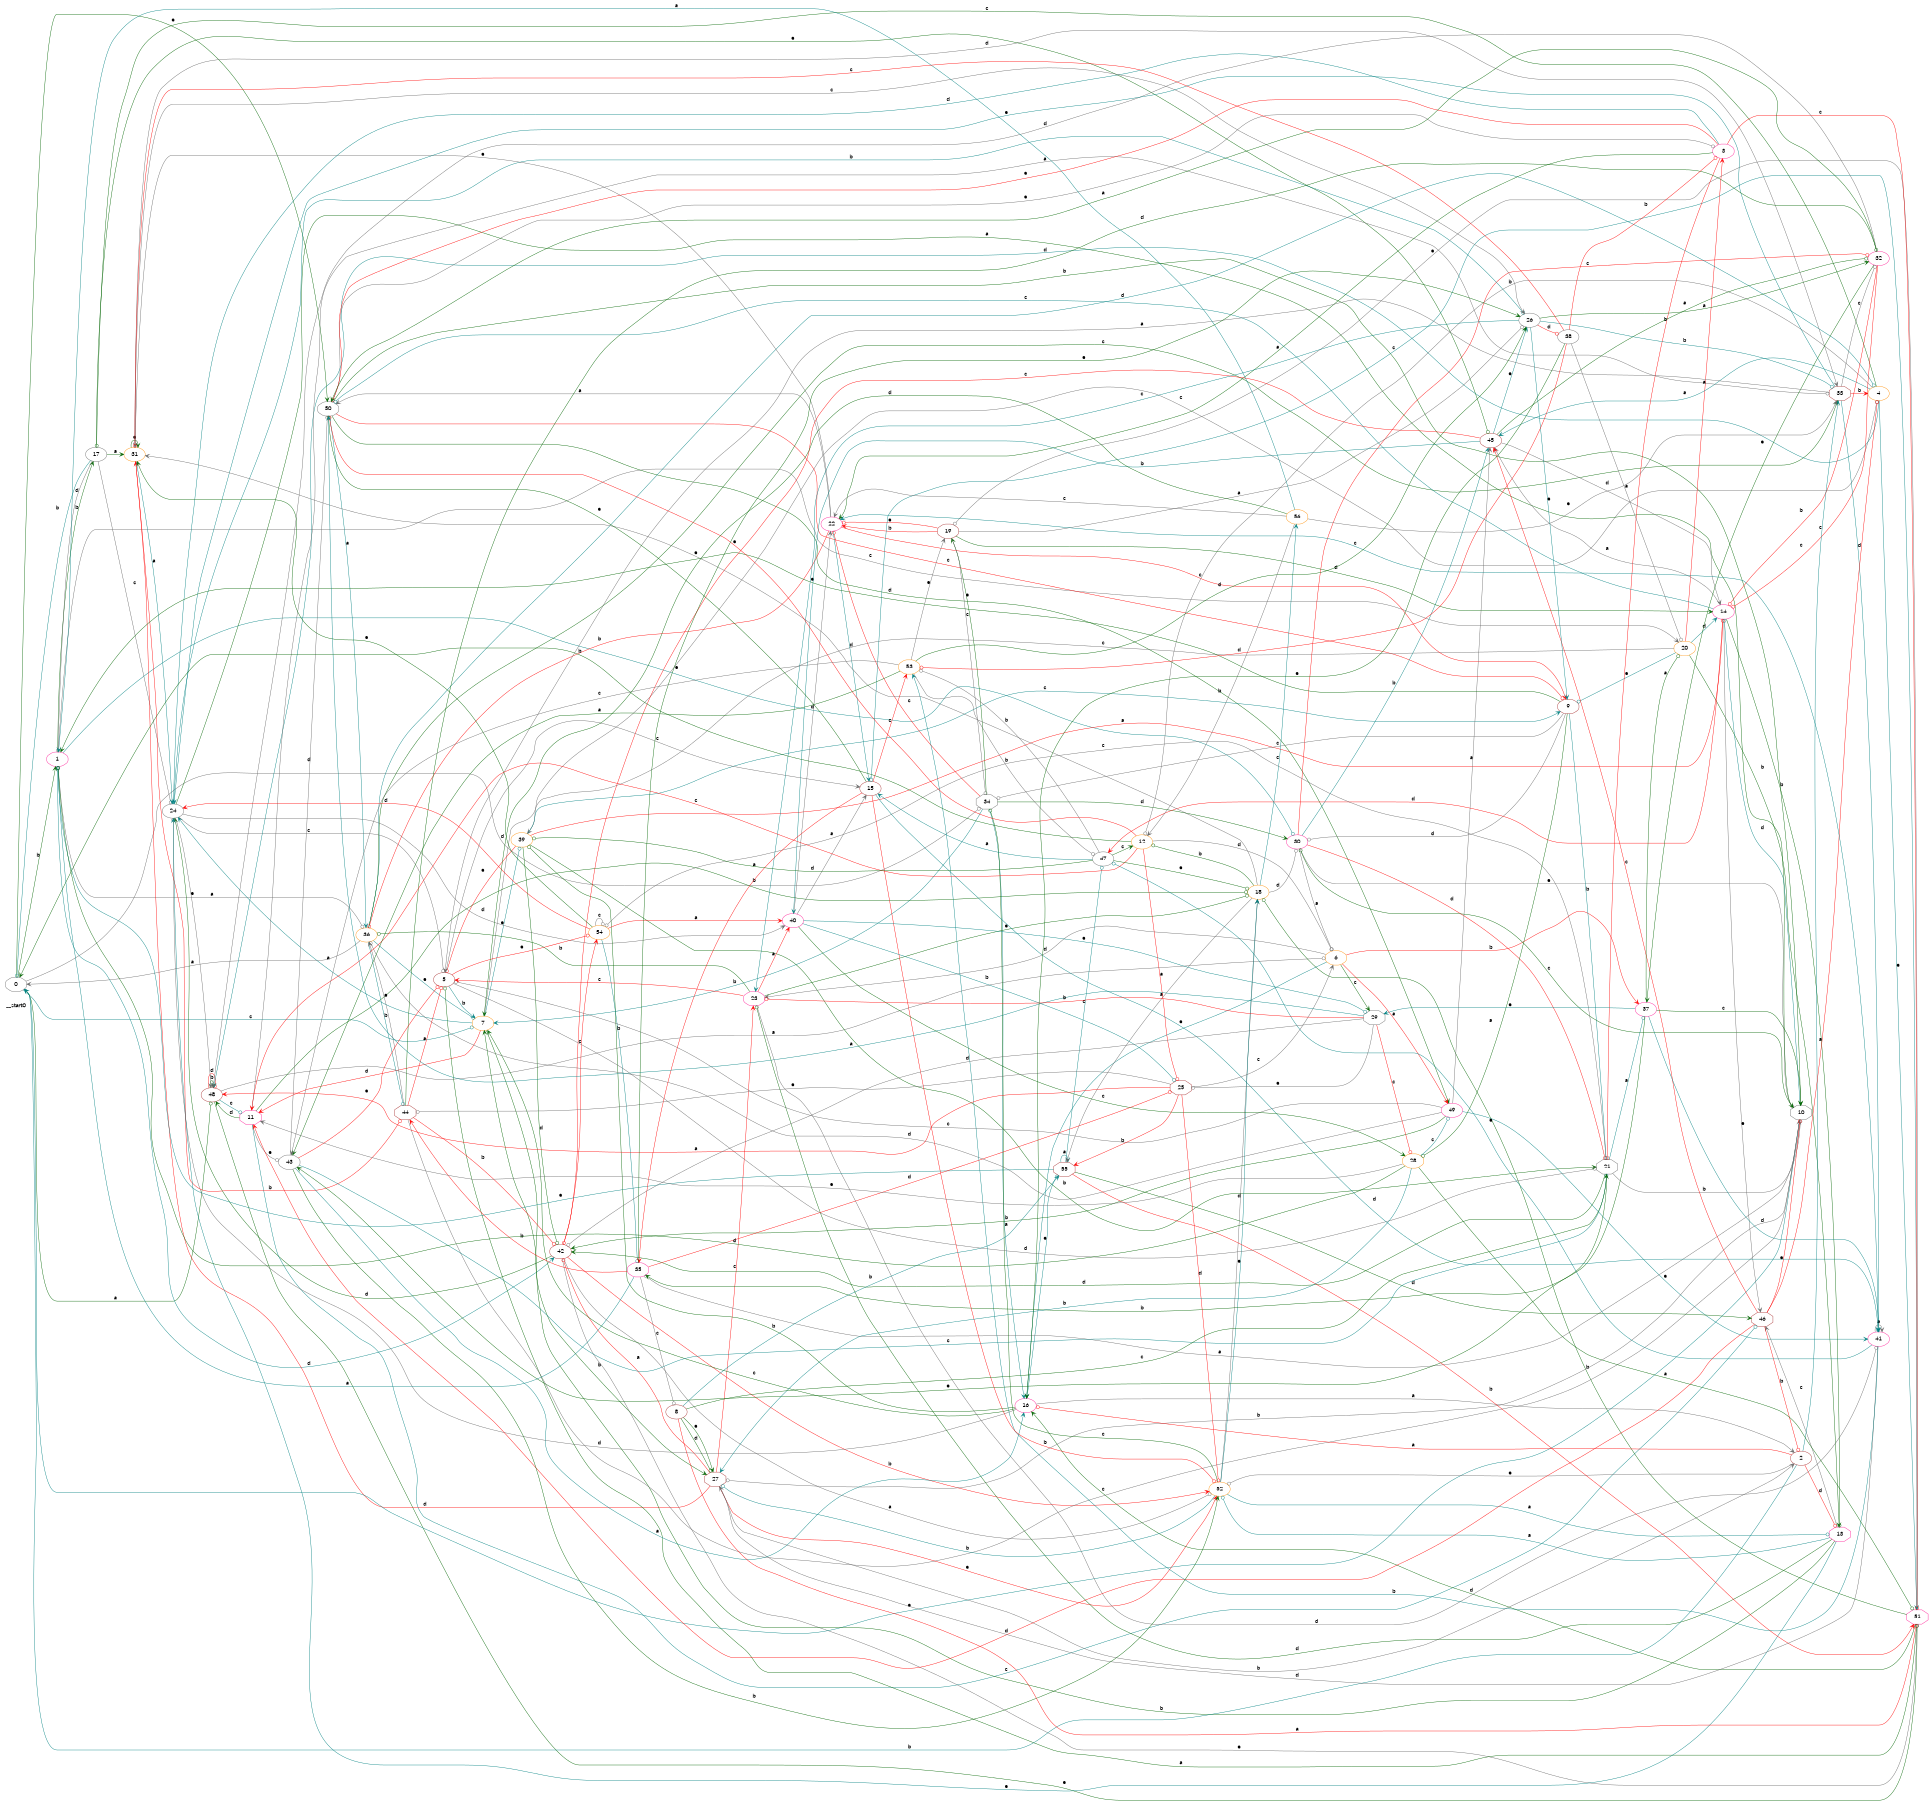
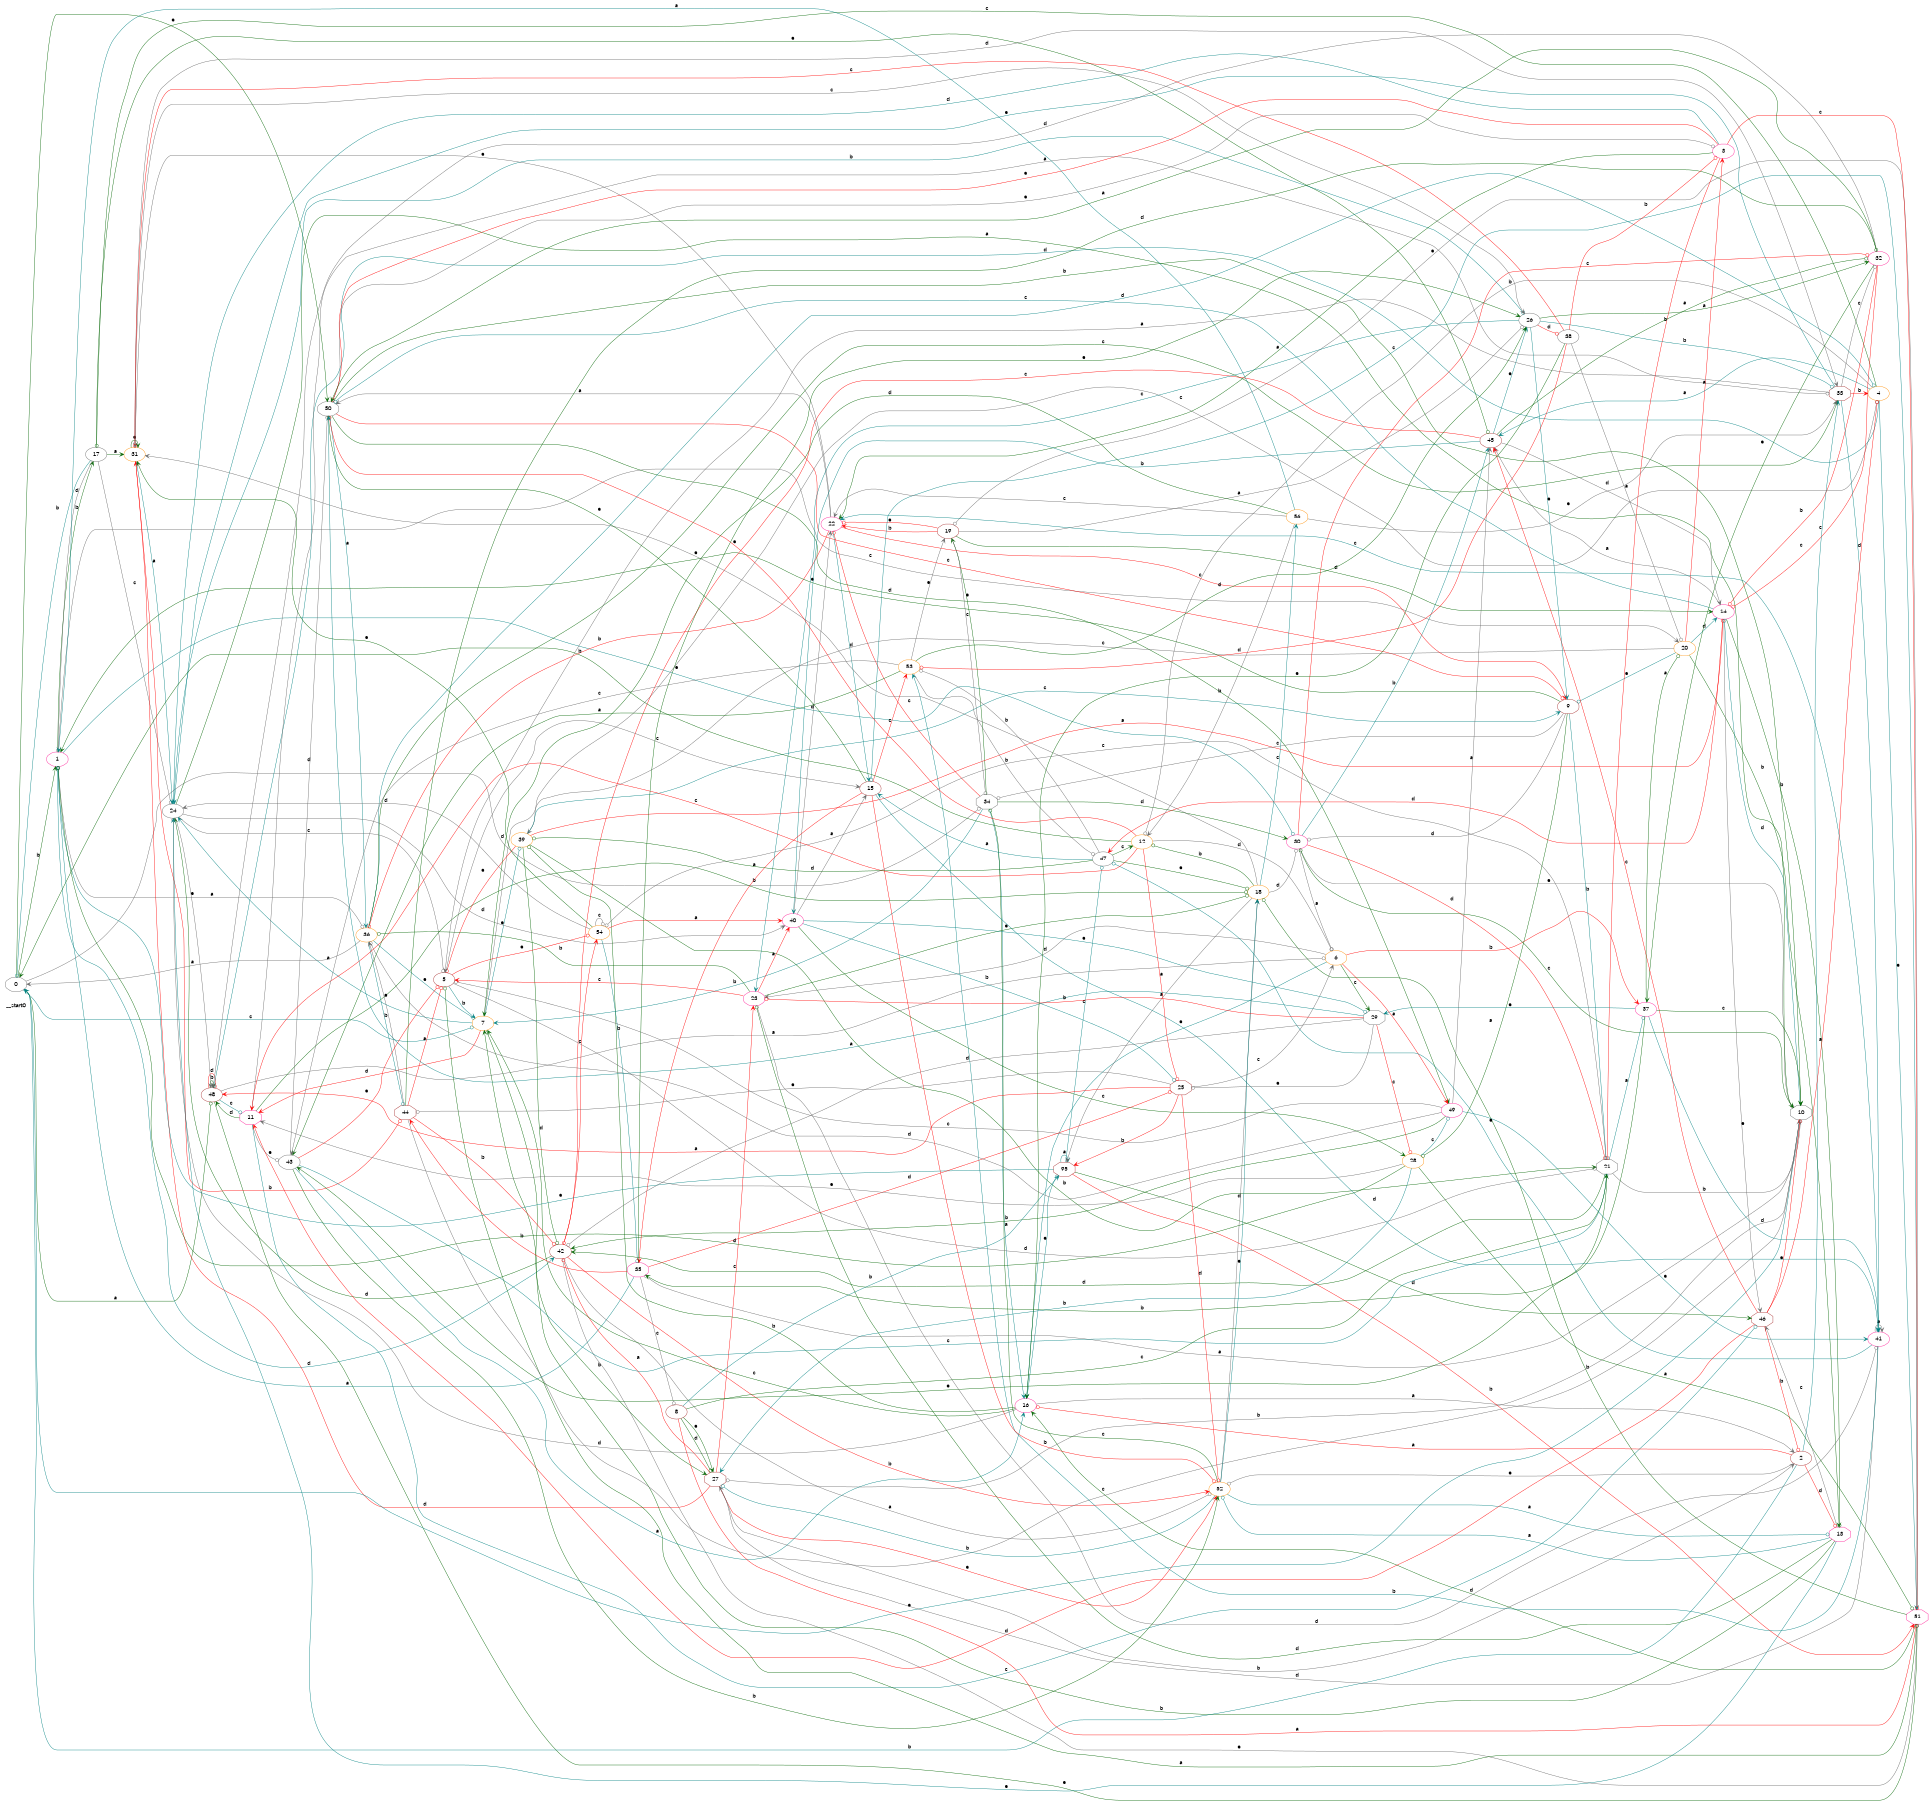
(743, 255) -> (743, 255)
(409, 806) -> (409, 806)
(1064, 1169) -> (1064, 1169)
